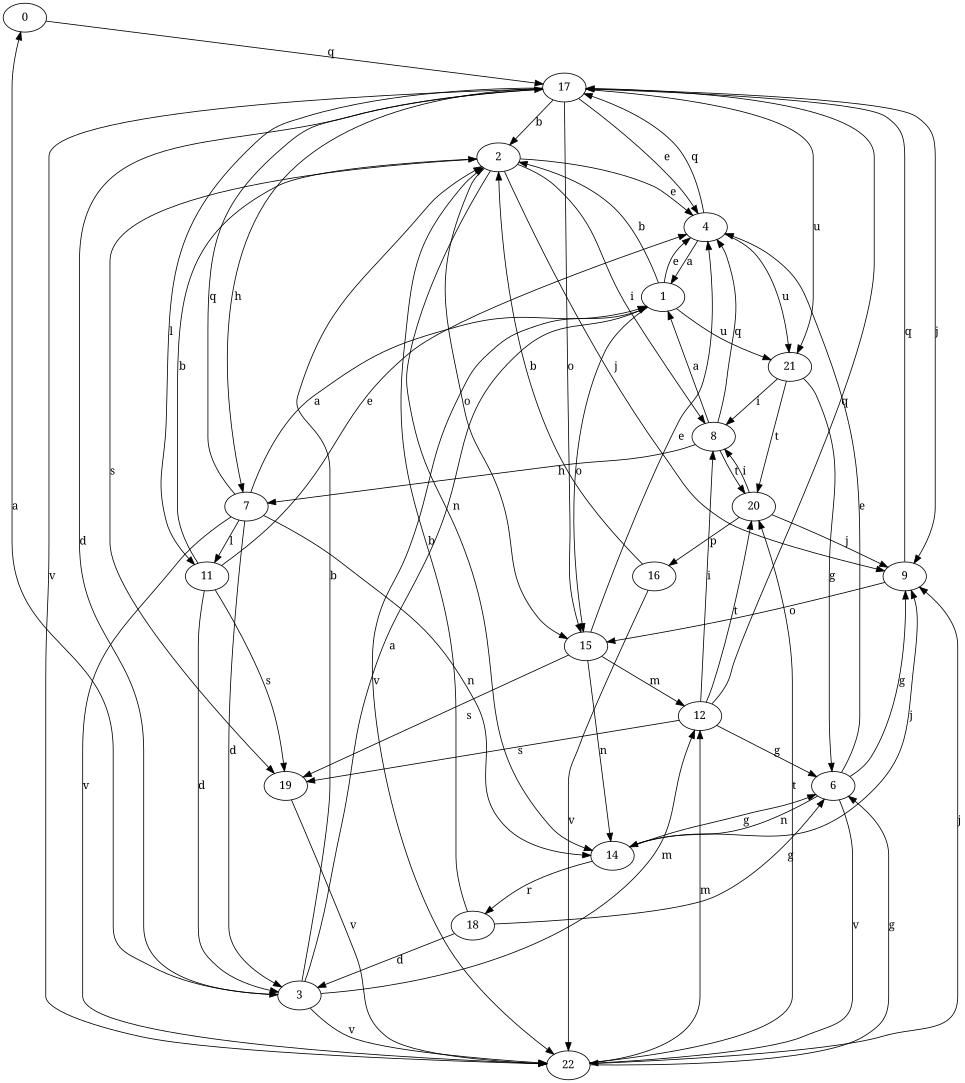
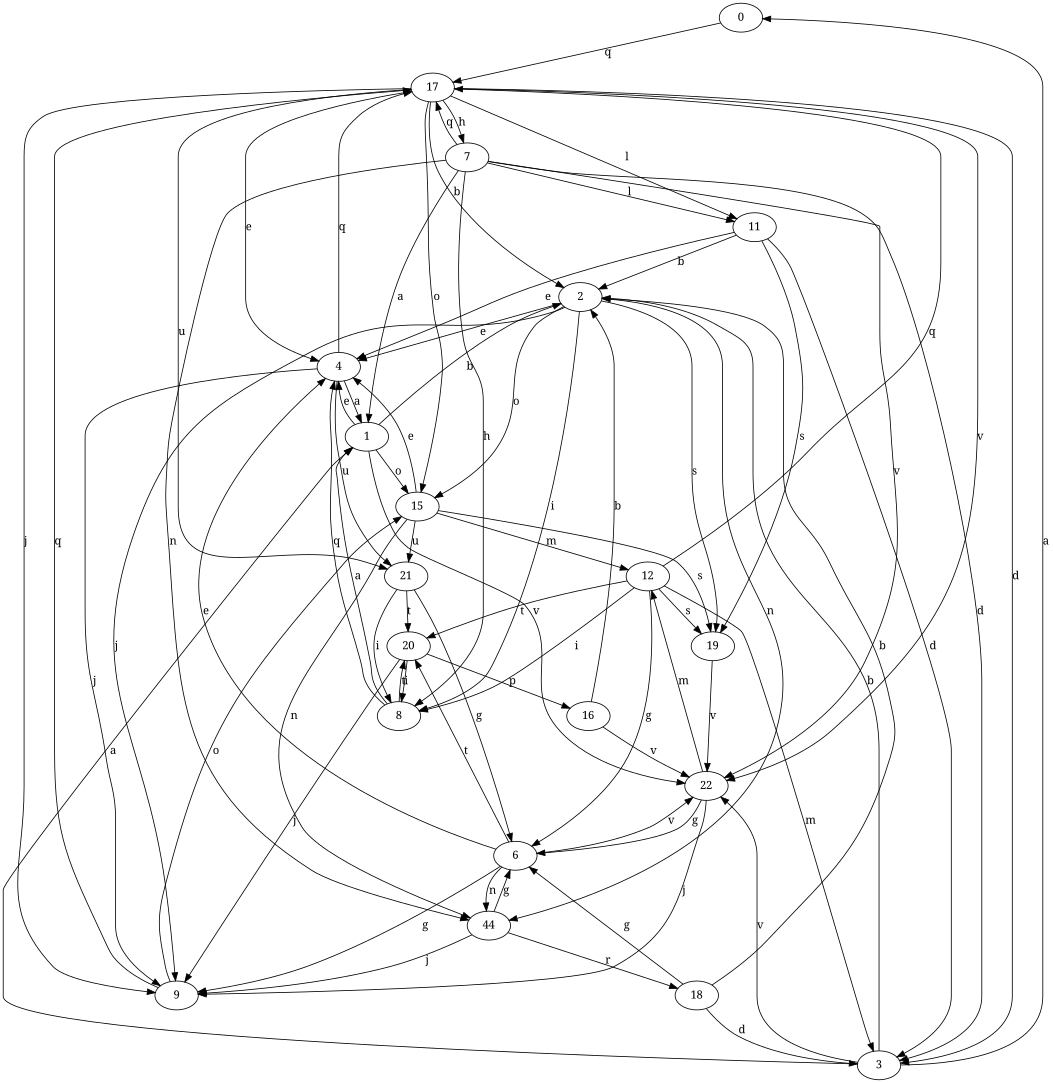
(718, 337) -> (412, 537)
(486, 475) -> (483, 446)
none -> (85, 591)
(613, 856) -> (489, 926)
(792, 871) -> (464, 755)
(559, 932) -> (796, 794)
